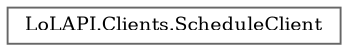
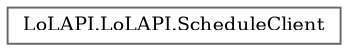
(174, 26) -> (174, 26)
